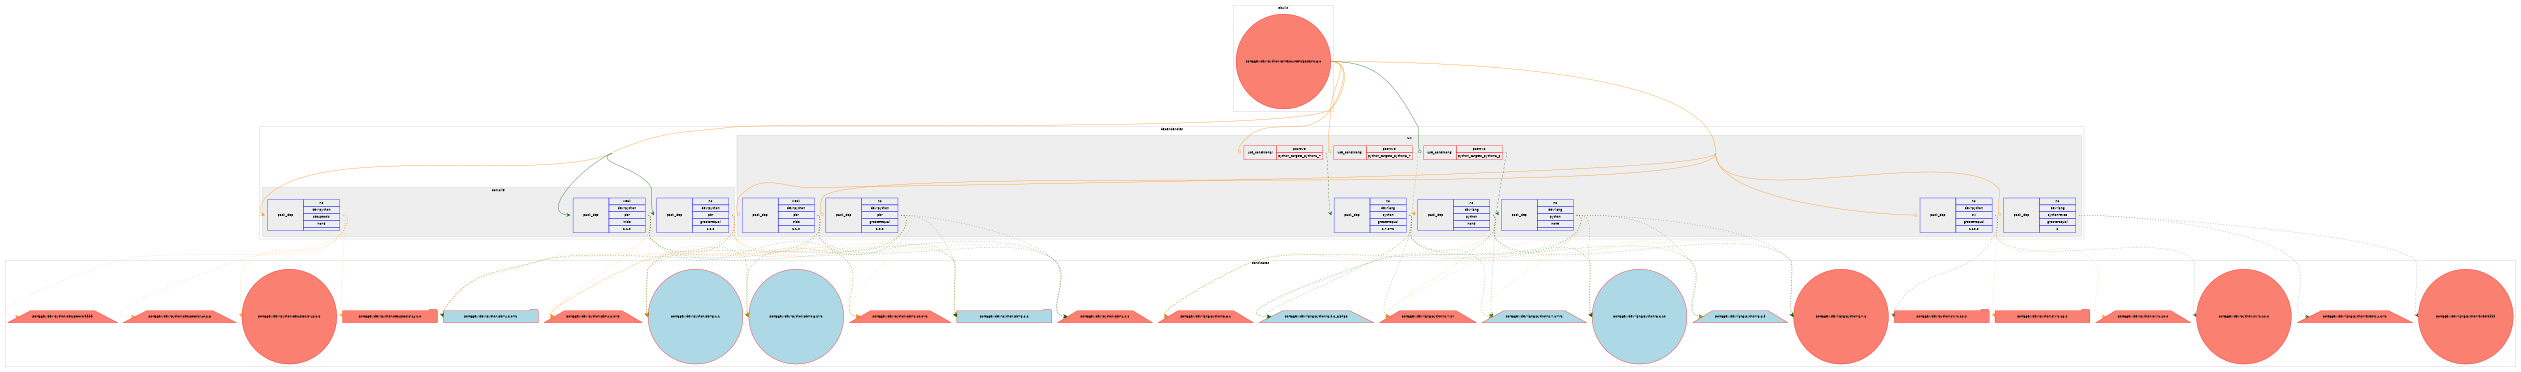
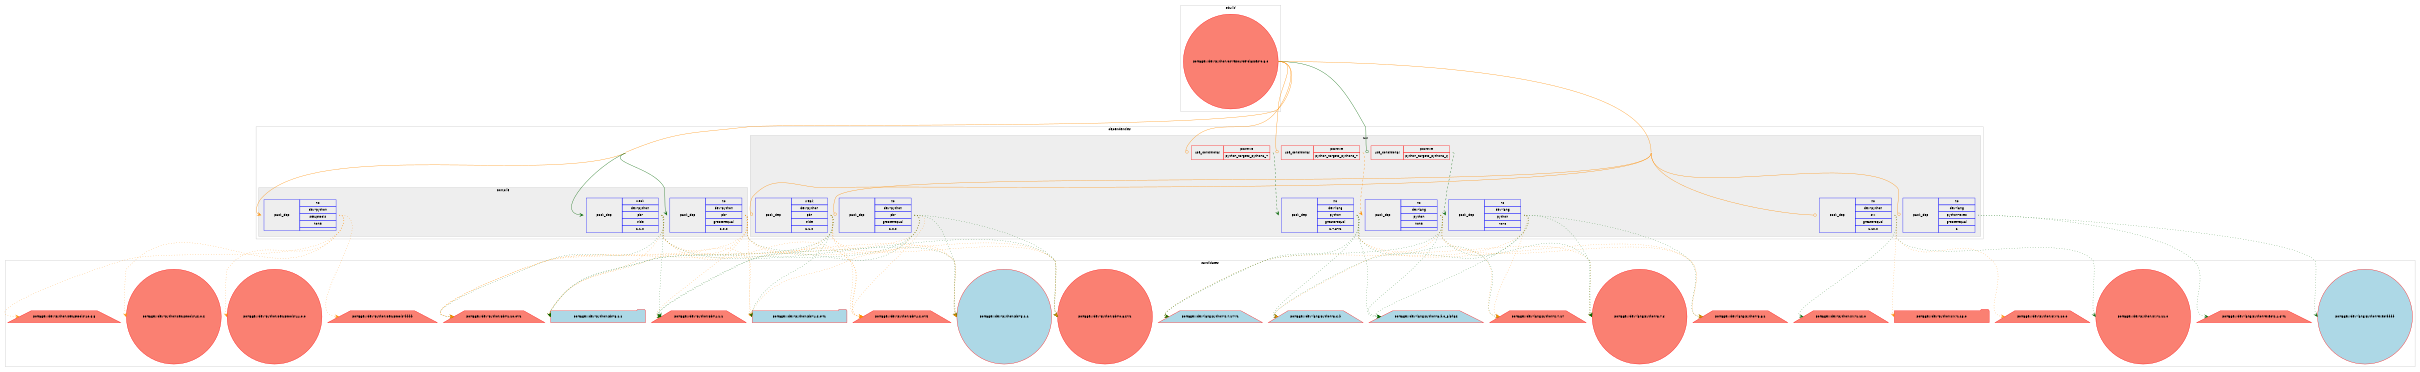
(390, 317) -> (275, 317)
(796, 317) -> (1105, 317)
(1640, 317) -> none
(1942, 317) -> (1841, 317)
(2466, 317) -> (2365, 317)
